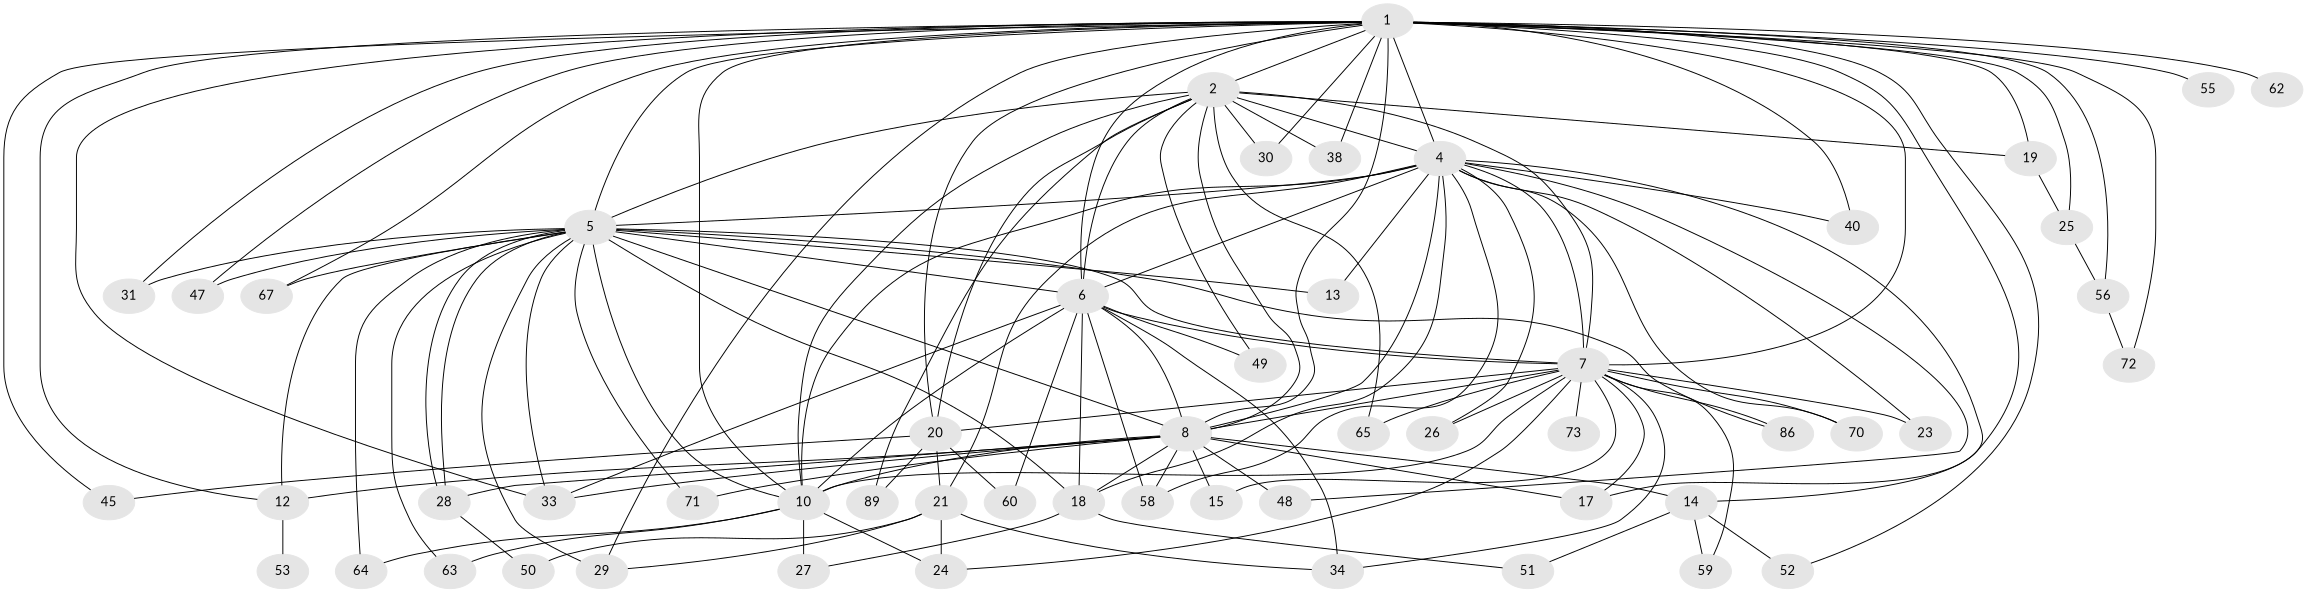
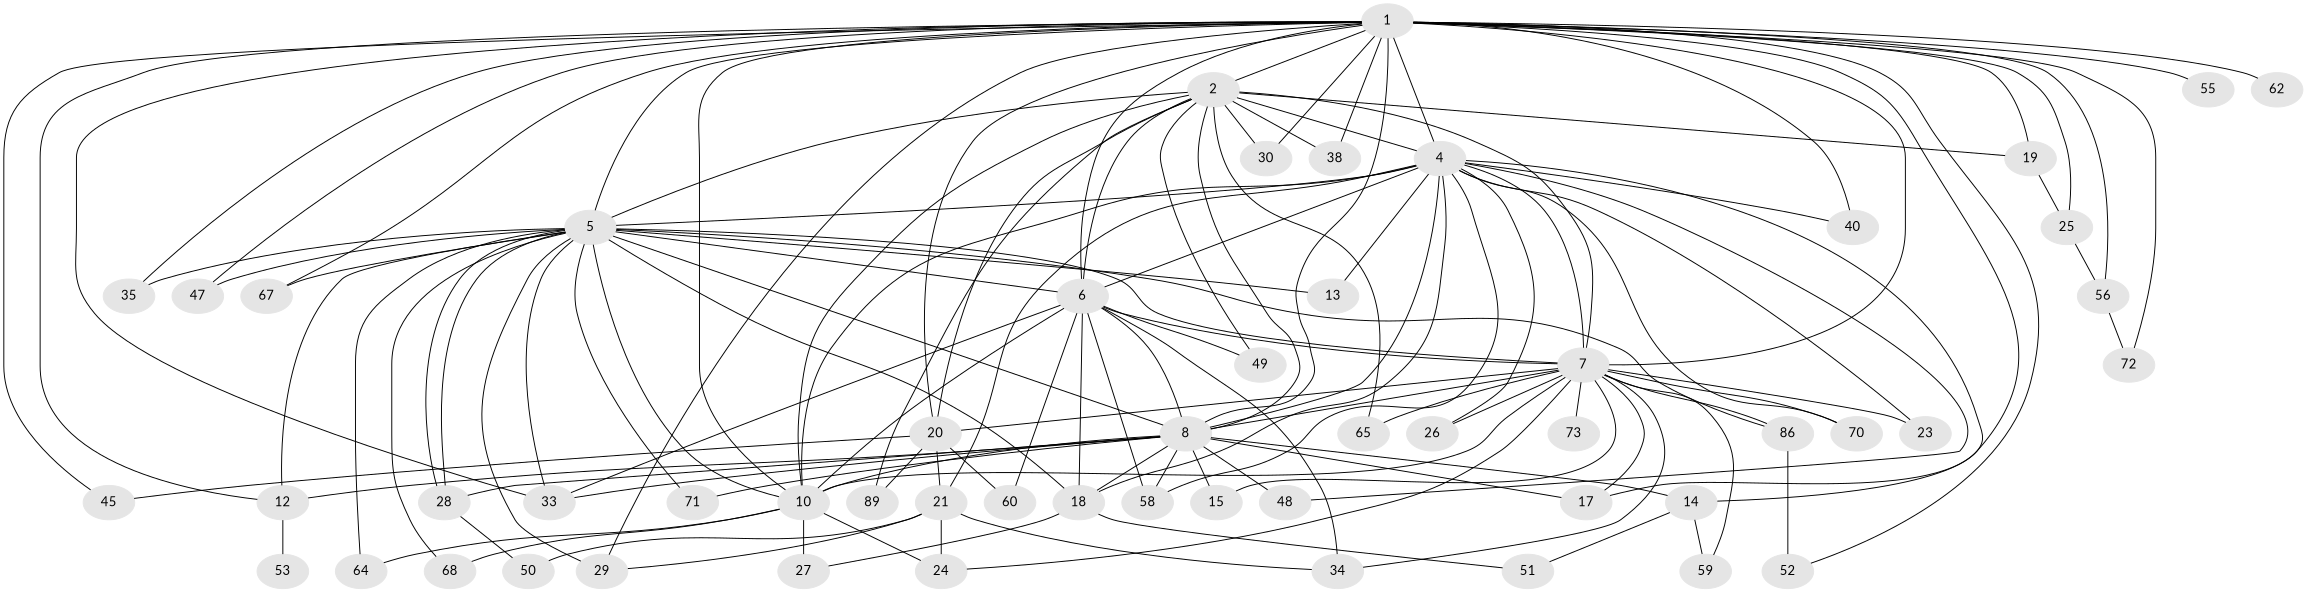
(129, 296) -> (129, 296)
(1740, 537) -> (1788, 505)
(450, 571) -> (450, 571)
